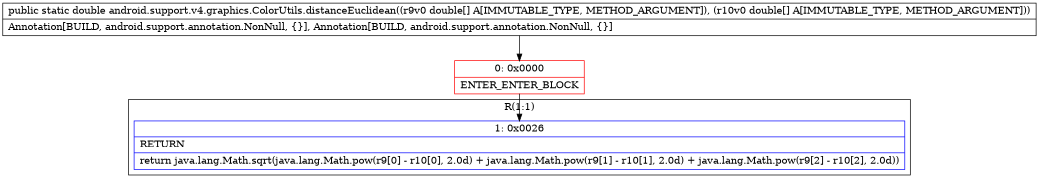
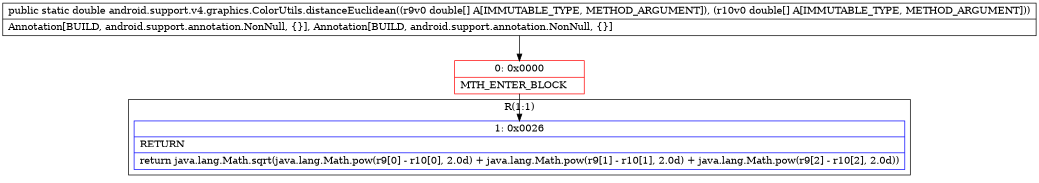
(519, 85) -> (514, 85)
